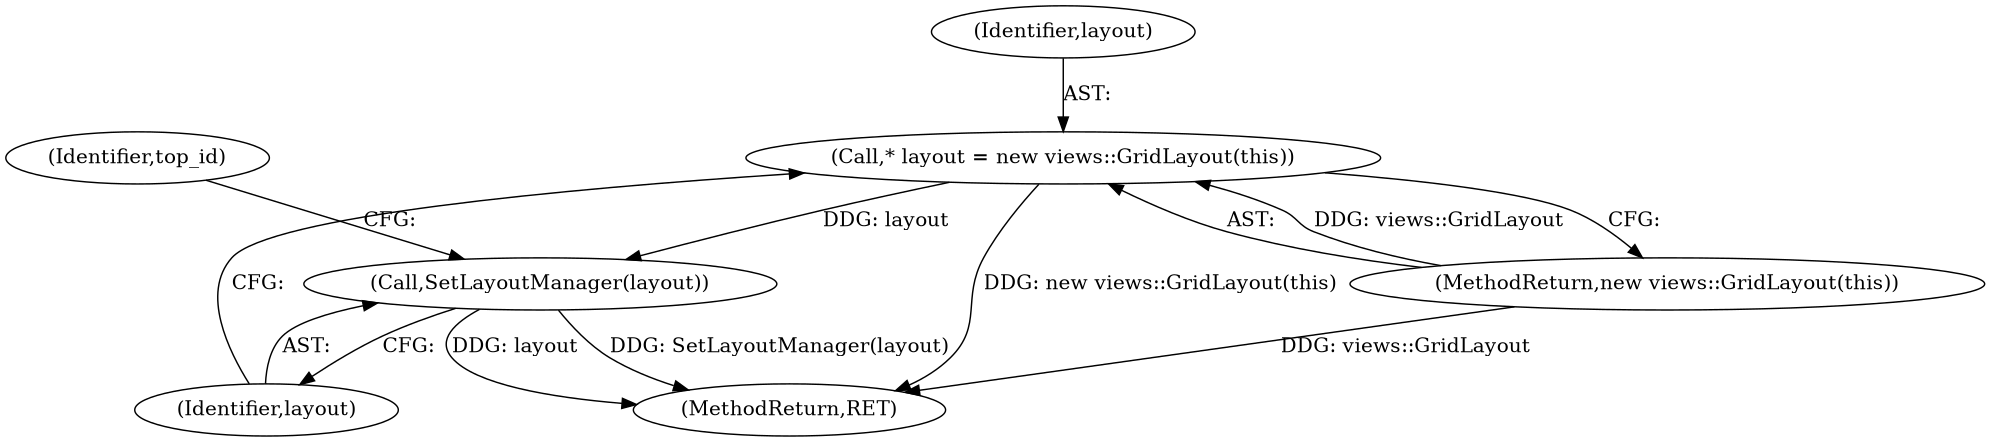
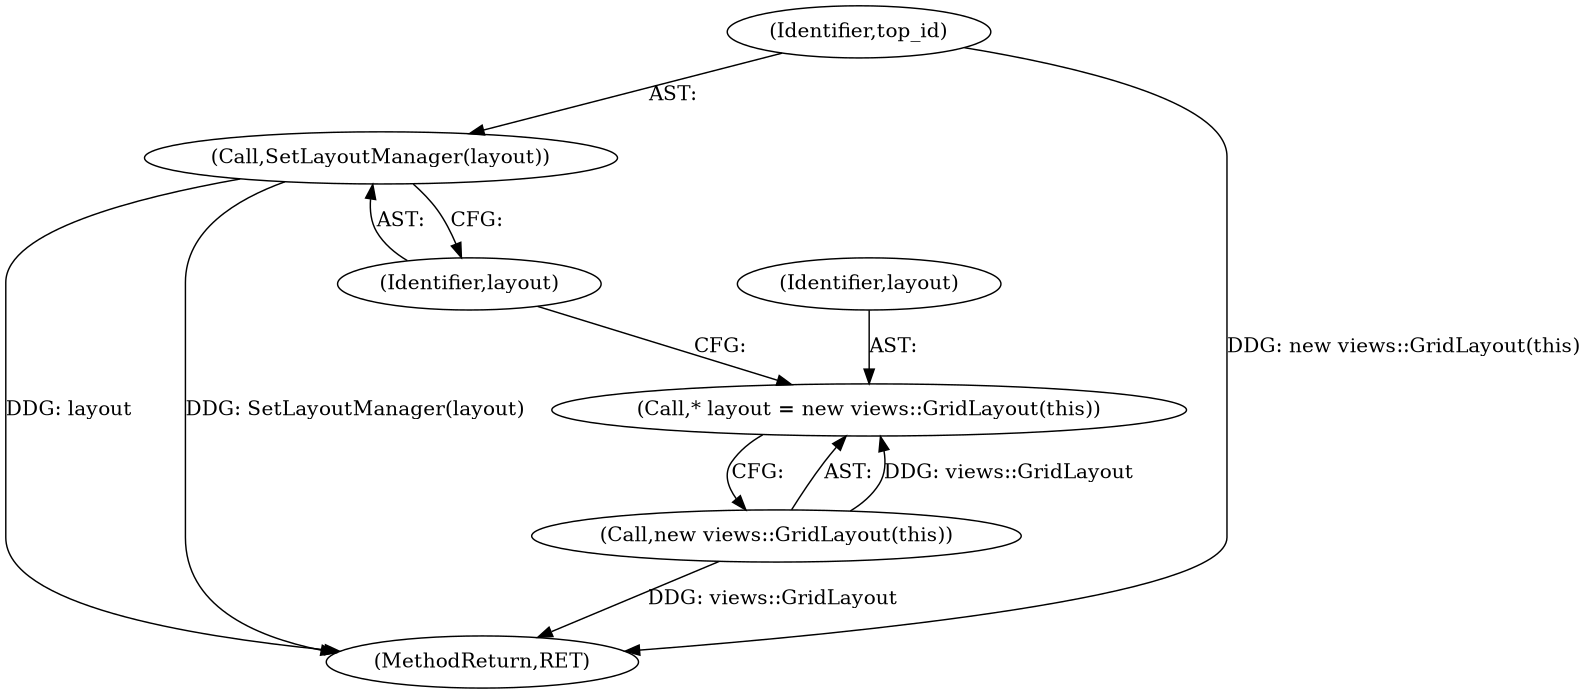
(794, 217) -> none
(393, 221) -> (677, 95)
(1667, 284) -> (776, 536)
(973, 288) -> (1227, 503)
